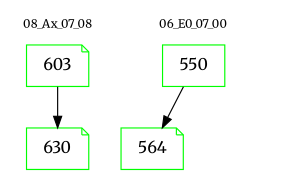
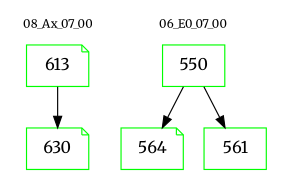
(58, 25) -> (58, 25)
(58, 66) -> (58, 66)
none -> (235, 149)
